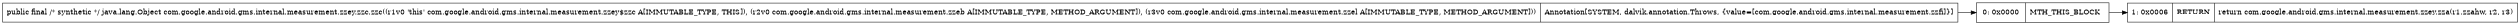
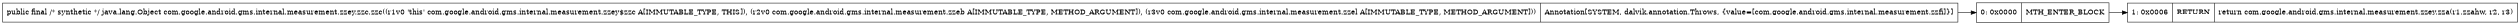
(2065, 12) -> (2065, 12)
